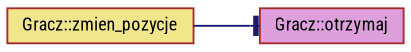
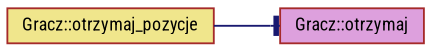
(100, 26) -> (111, 26)
